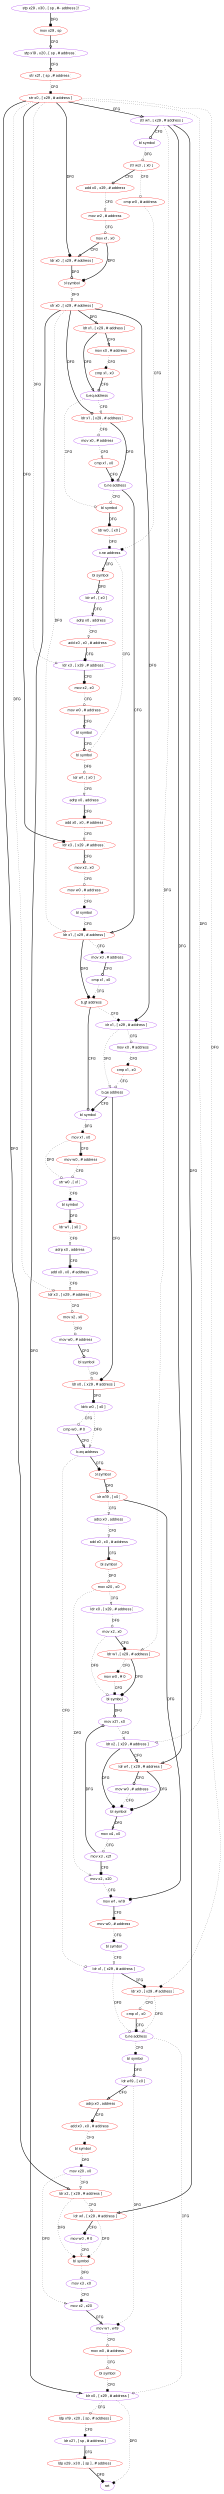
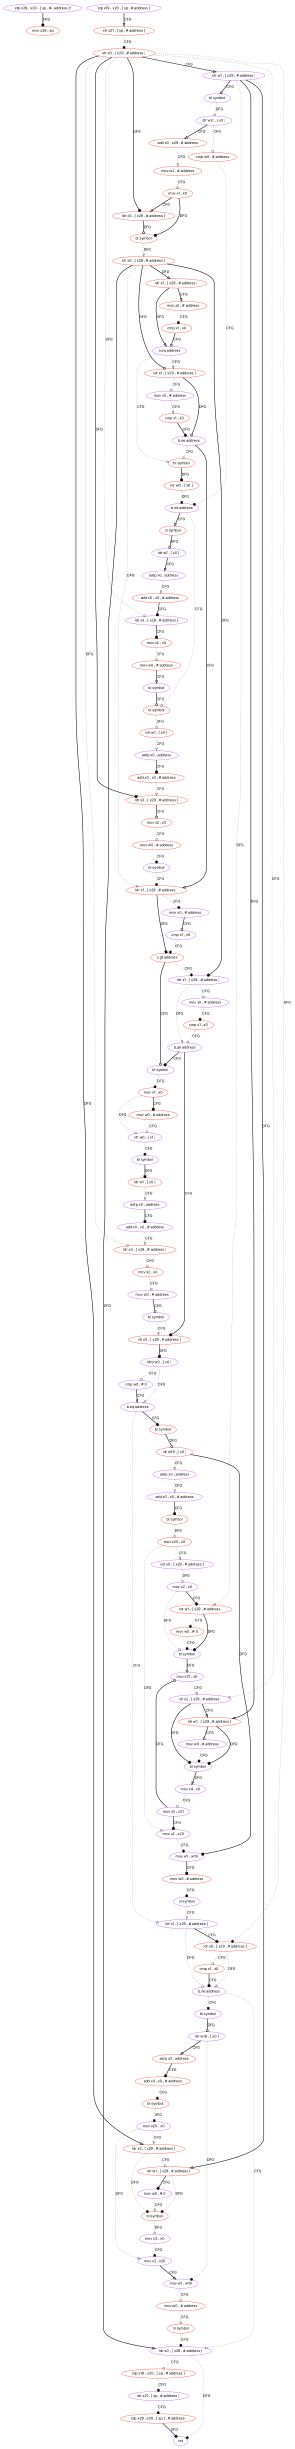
(51, 41) -> none
(141, 166) -> (214, 121)
(124, 176) -> (197, 131)
(85, 2451) -> (158, 2406)
